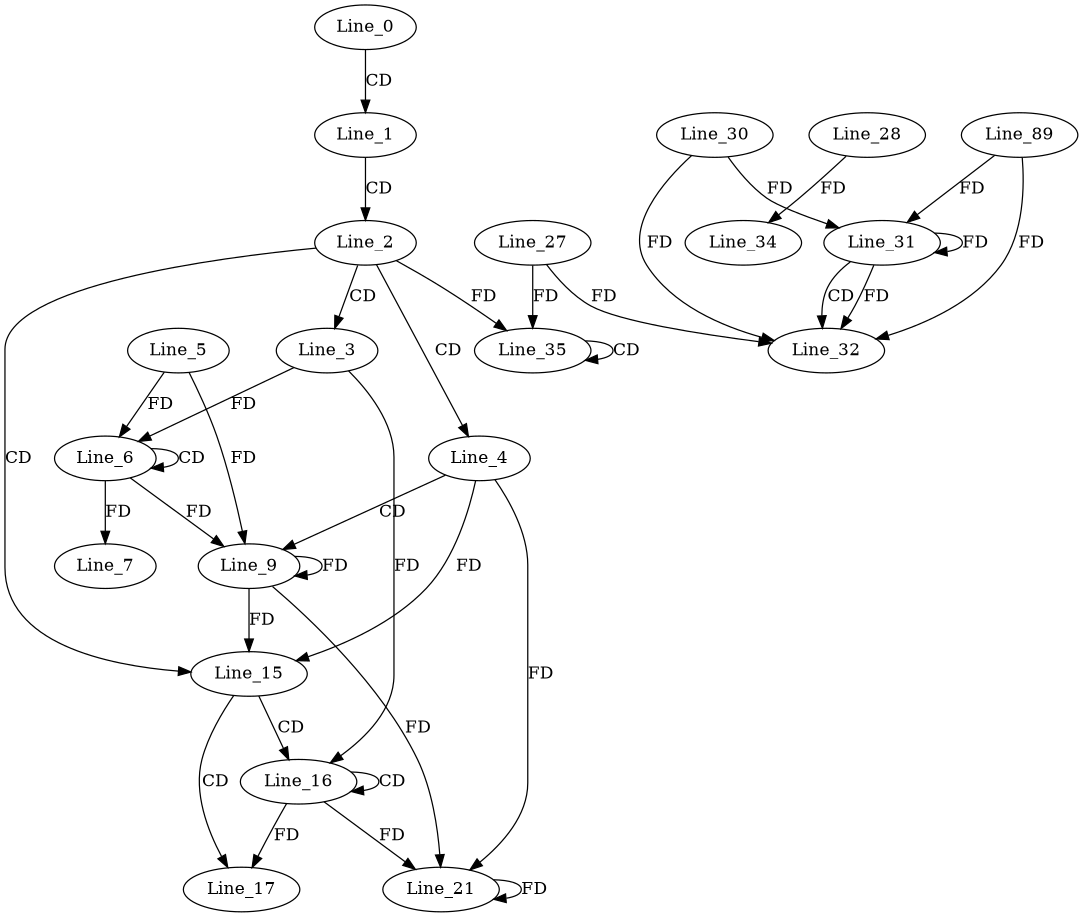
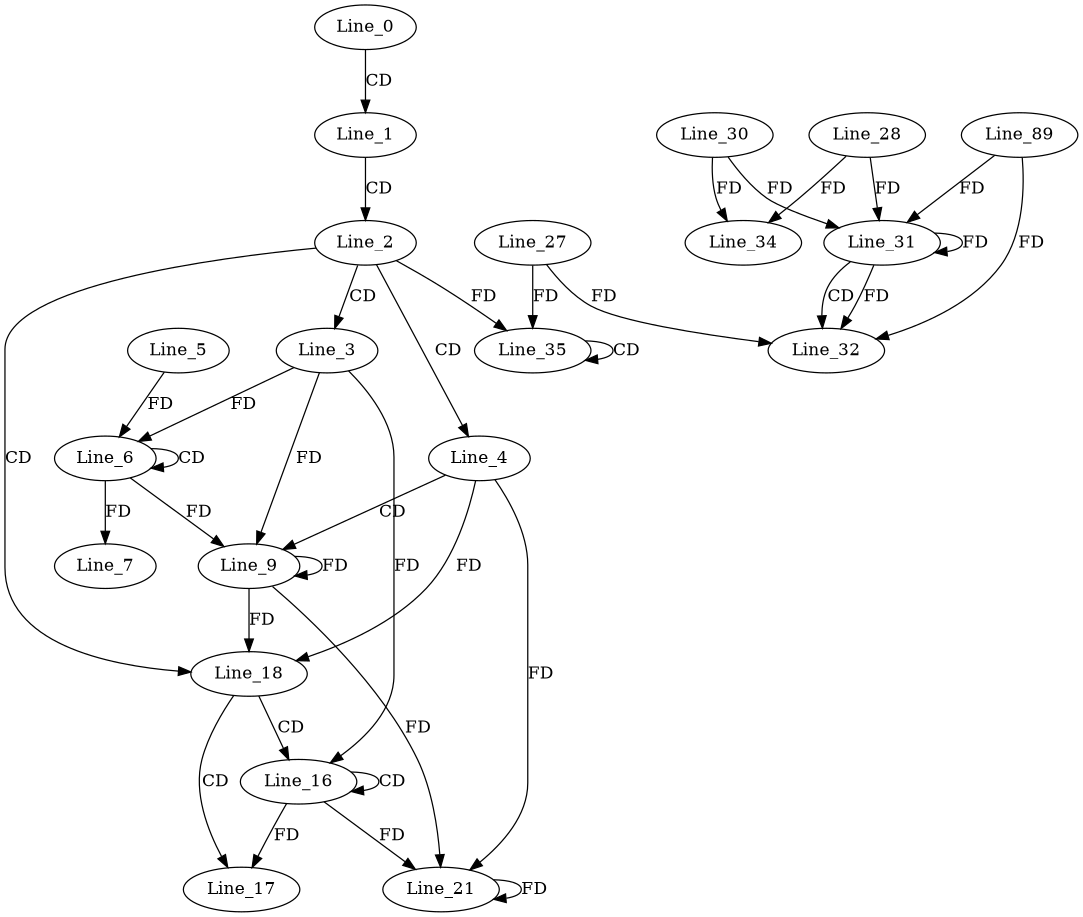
none -> (874, 183)
(650, 269) -> (713, 184)
(221, 450) -> (290, 452)
(249, 674) -> (249, 674)
